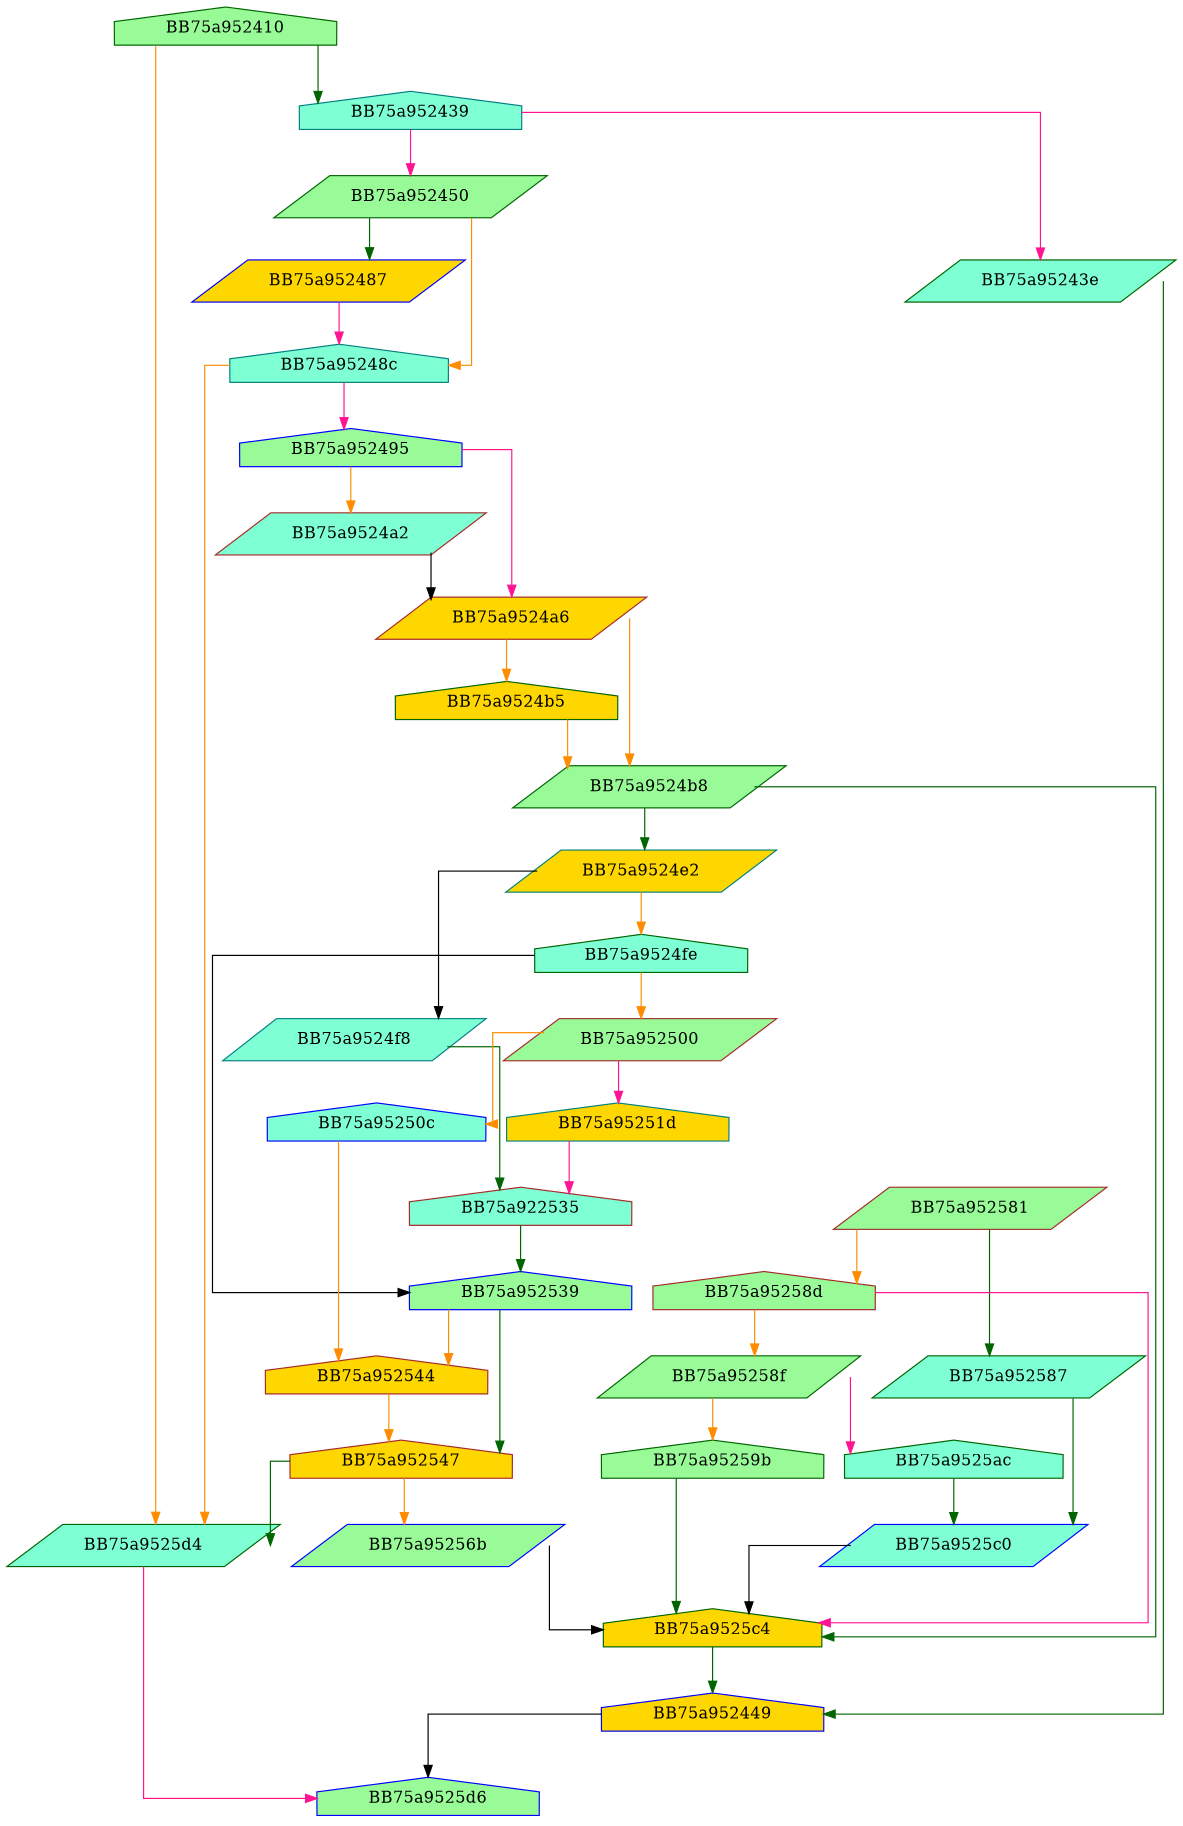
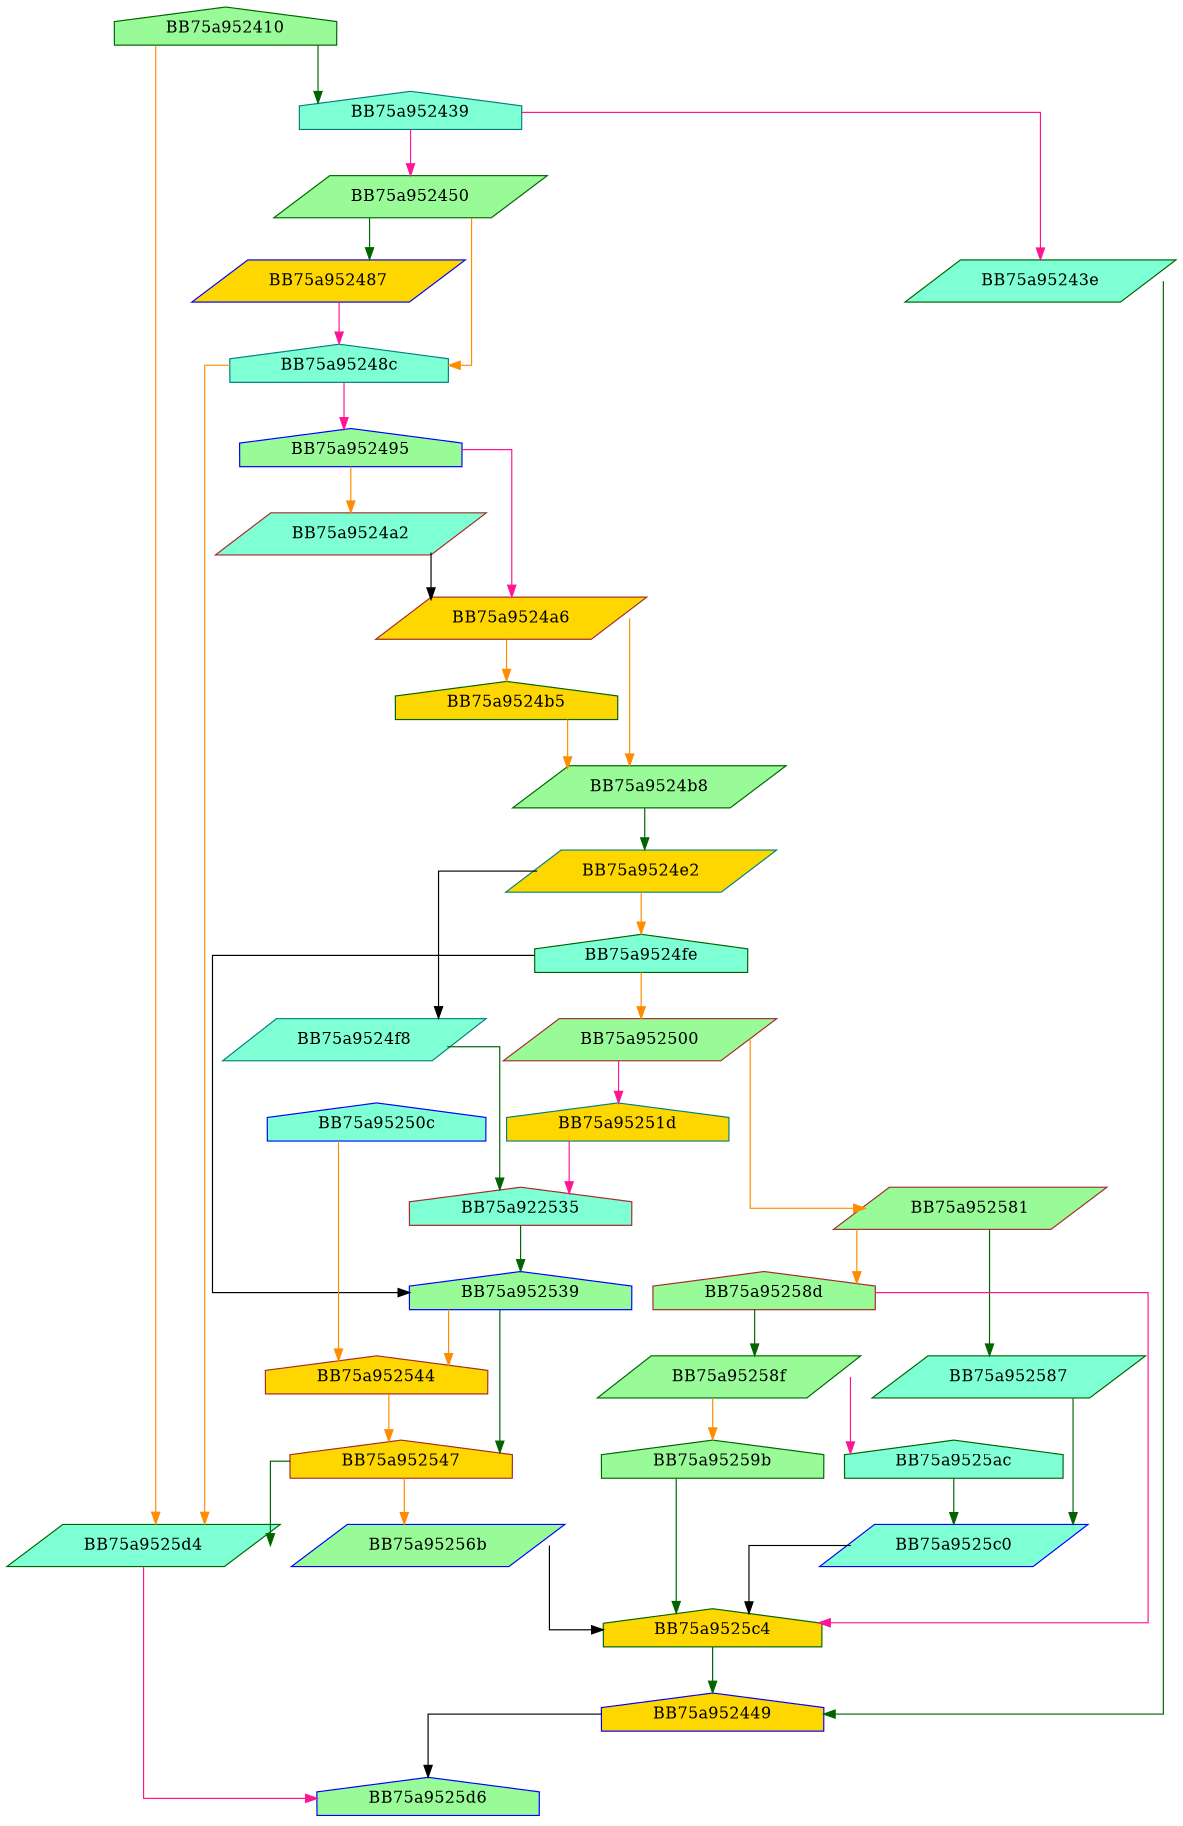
(493, 1057) -> (750, 1176)
(1156, 1172) -> none
(755, 1327) -> (755, 1327)
